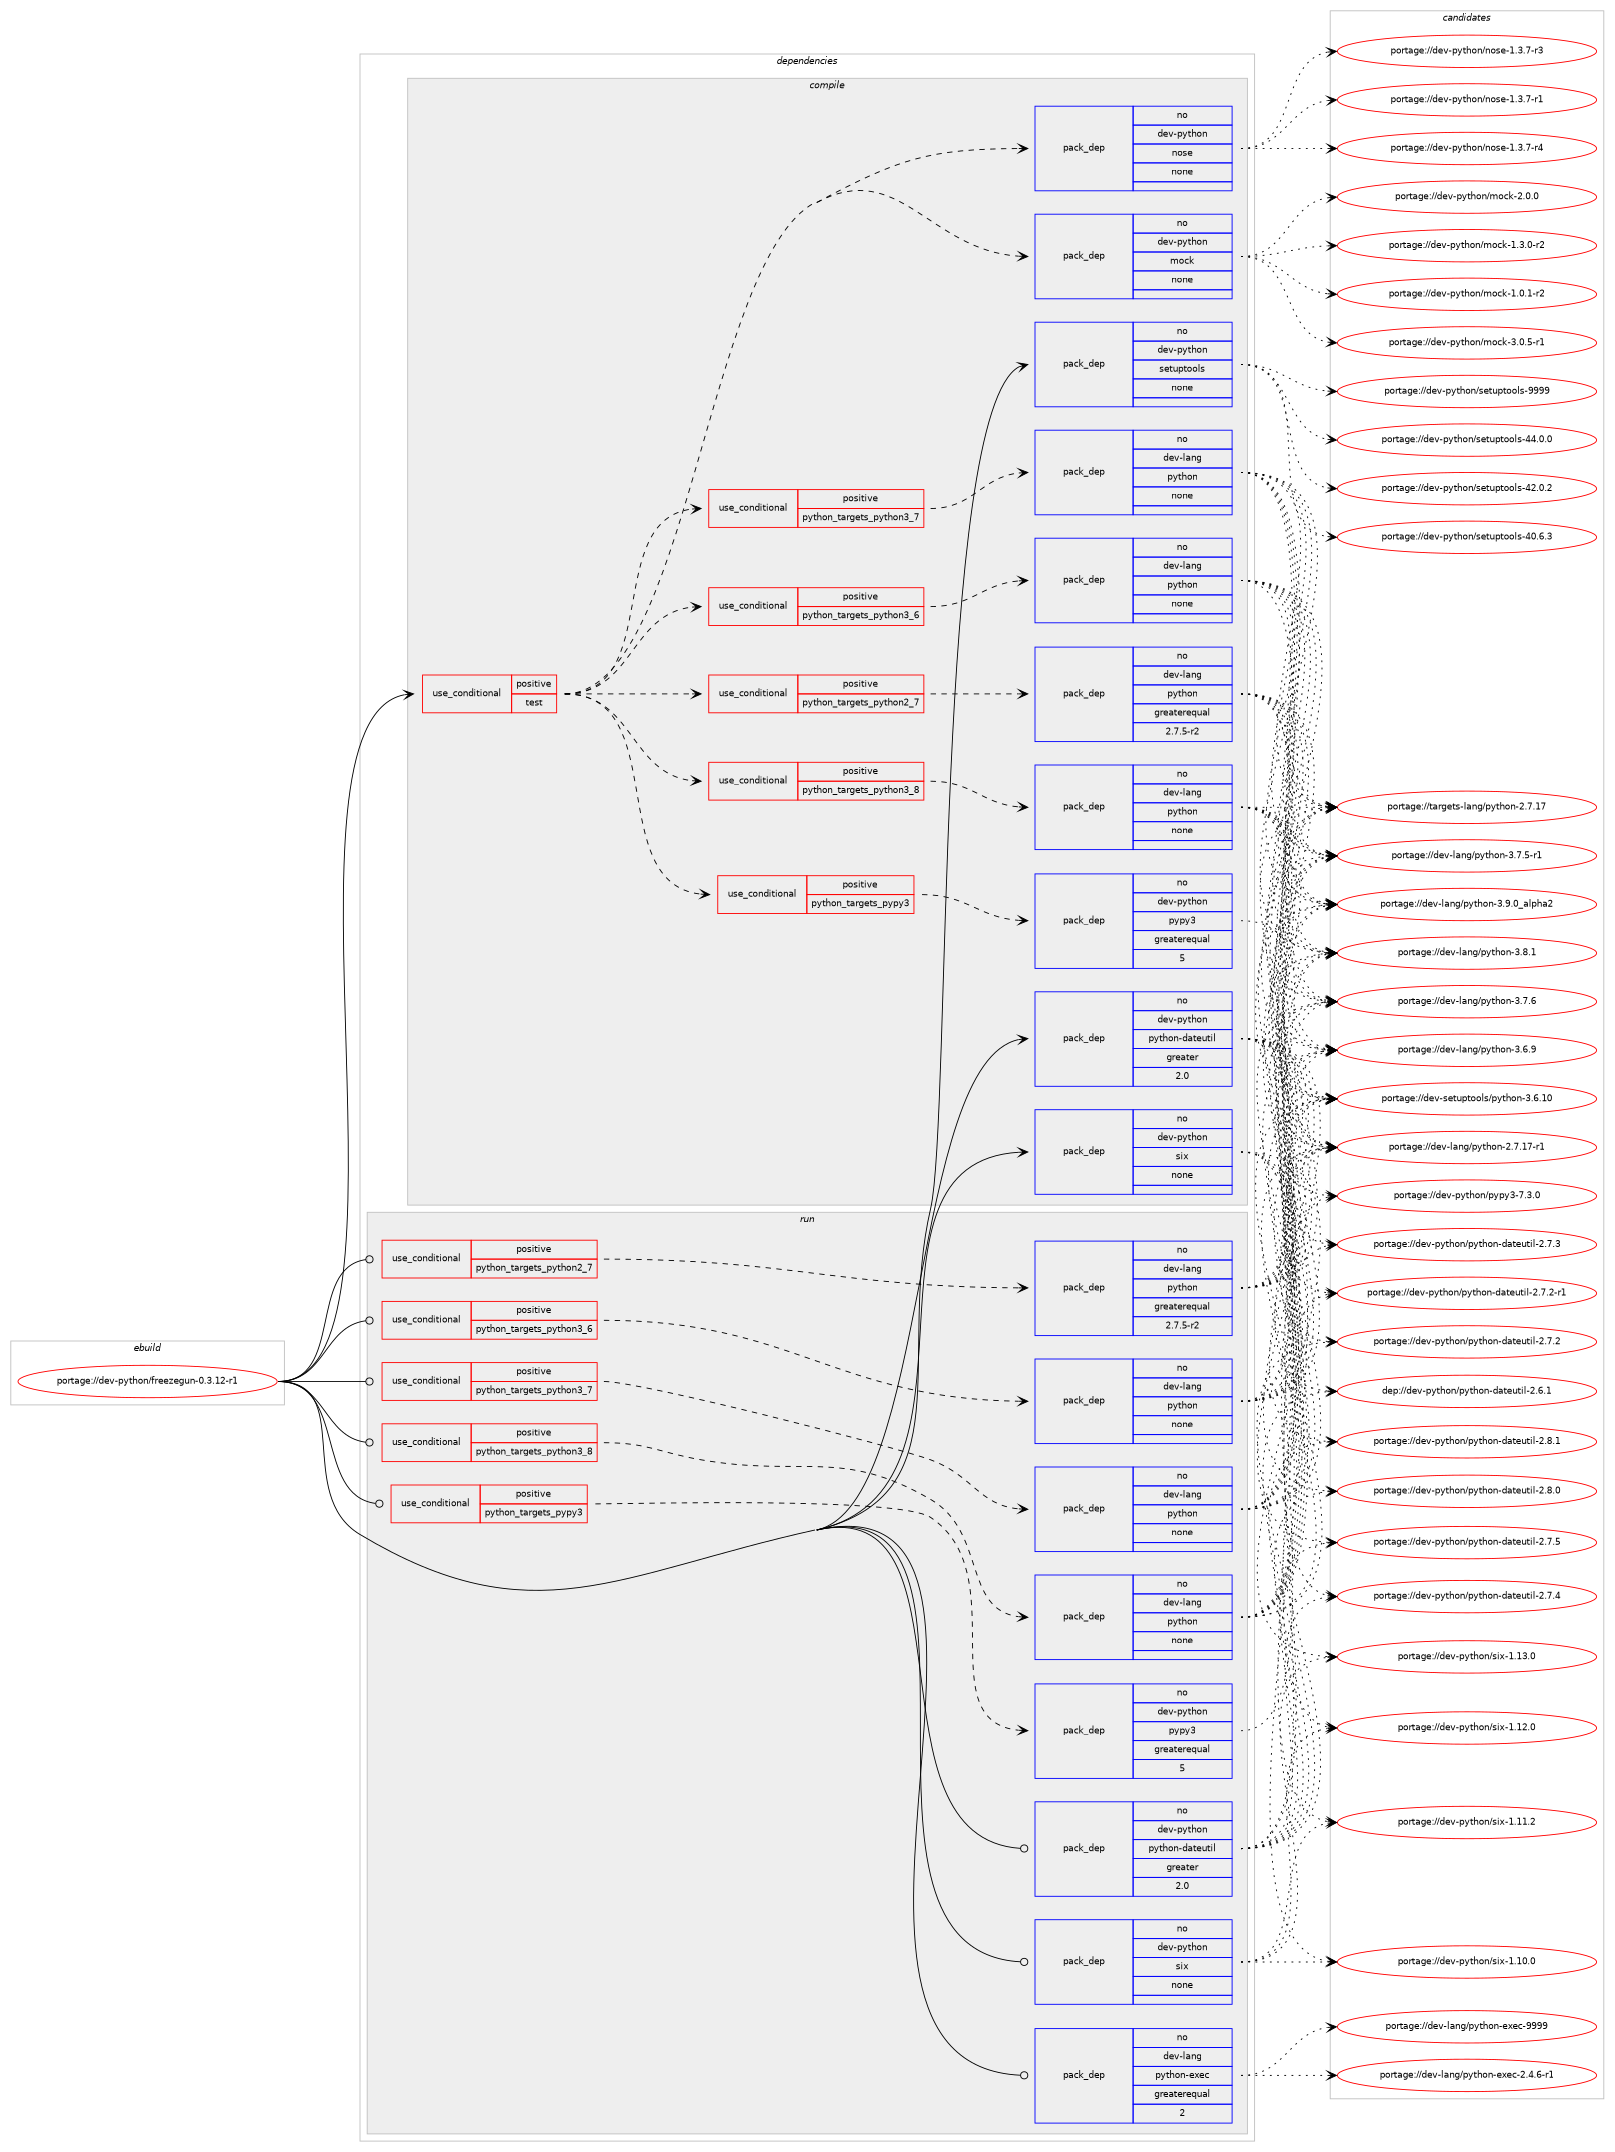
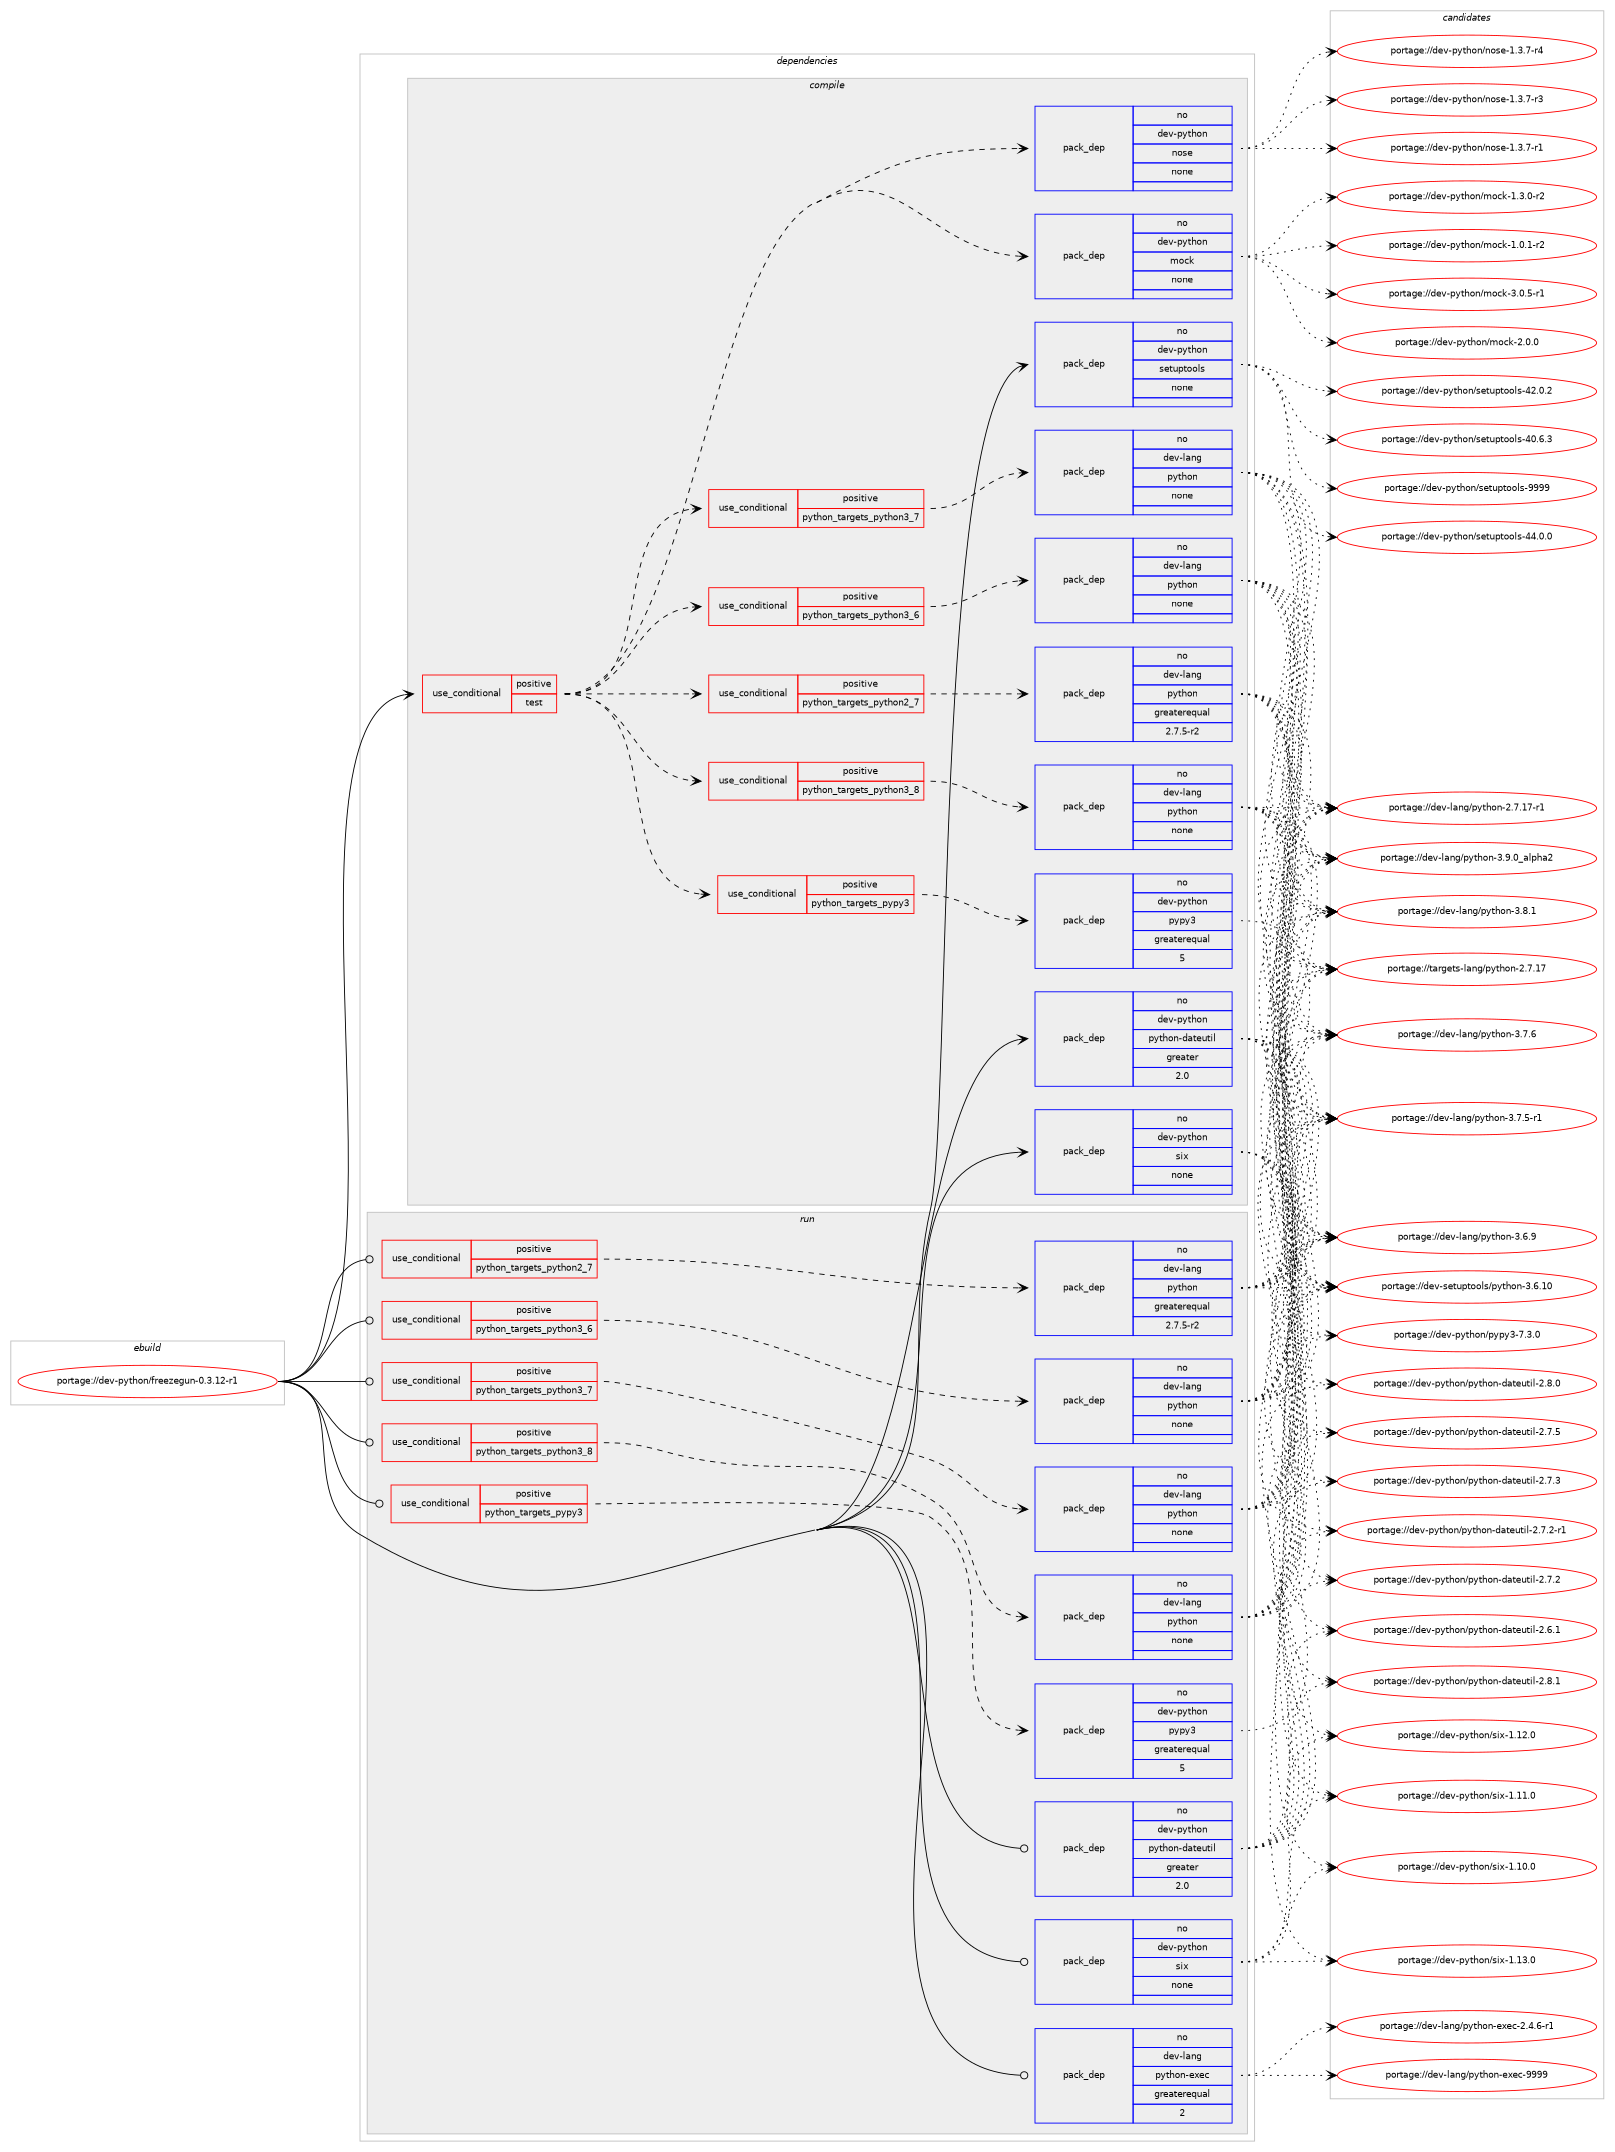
(1467, 1391) -> (1467, 1631)
(1467, 1597) -> none
(1467, 1822) -> (1467, 1796)
